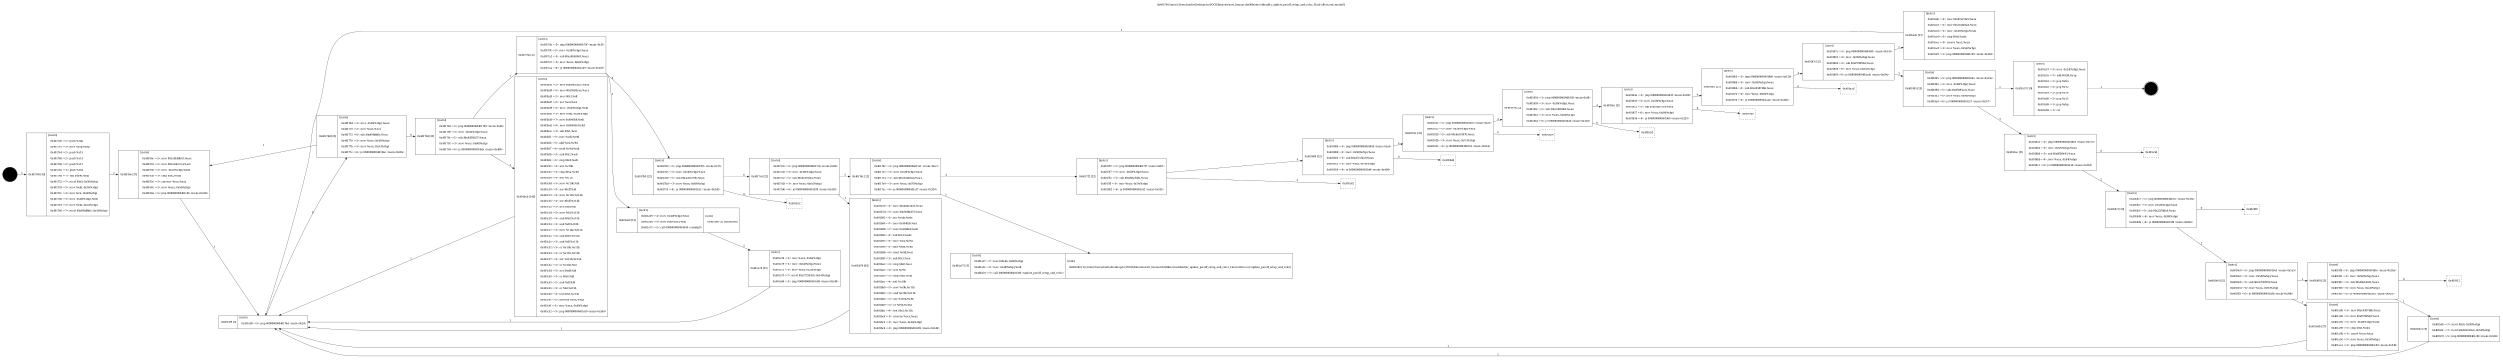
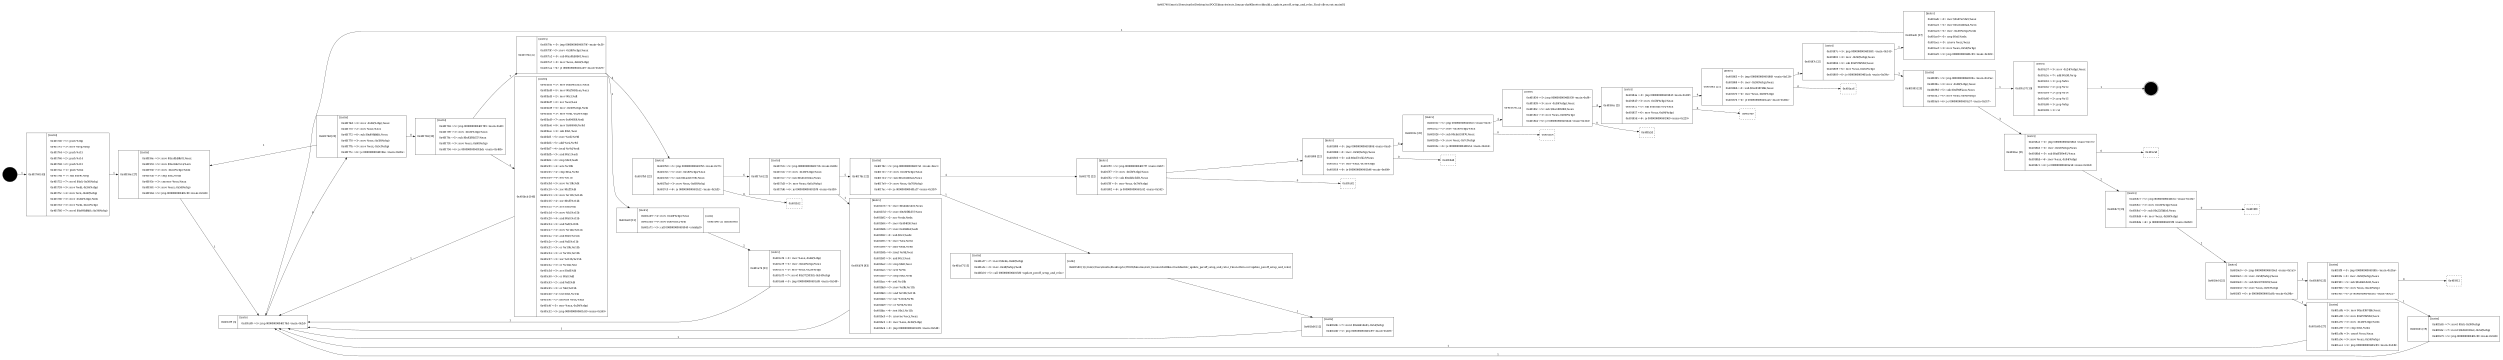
none -> (1348, 327)
